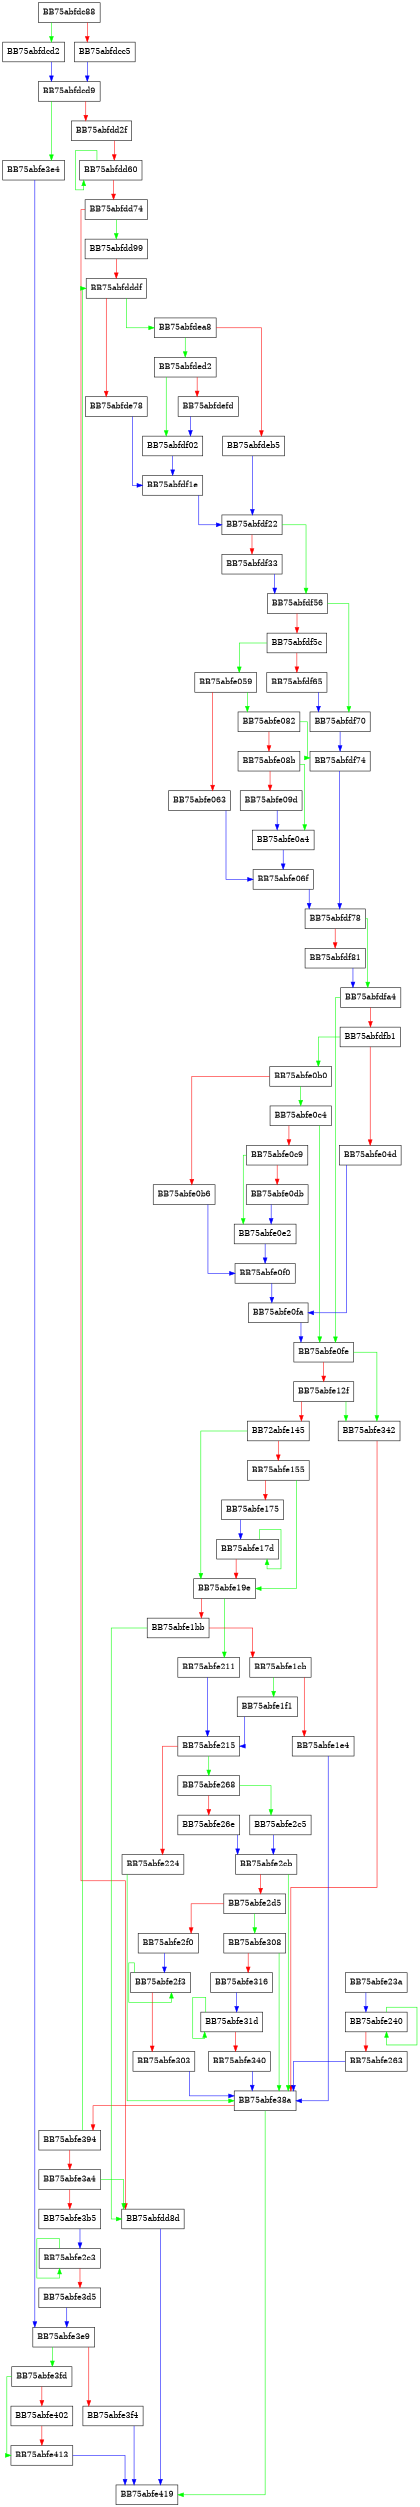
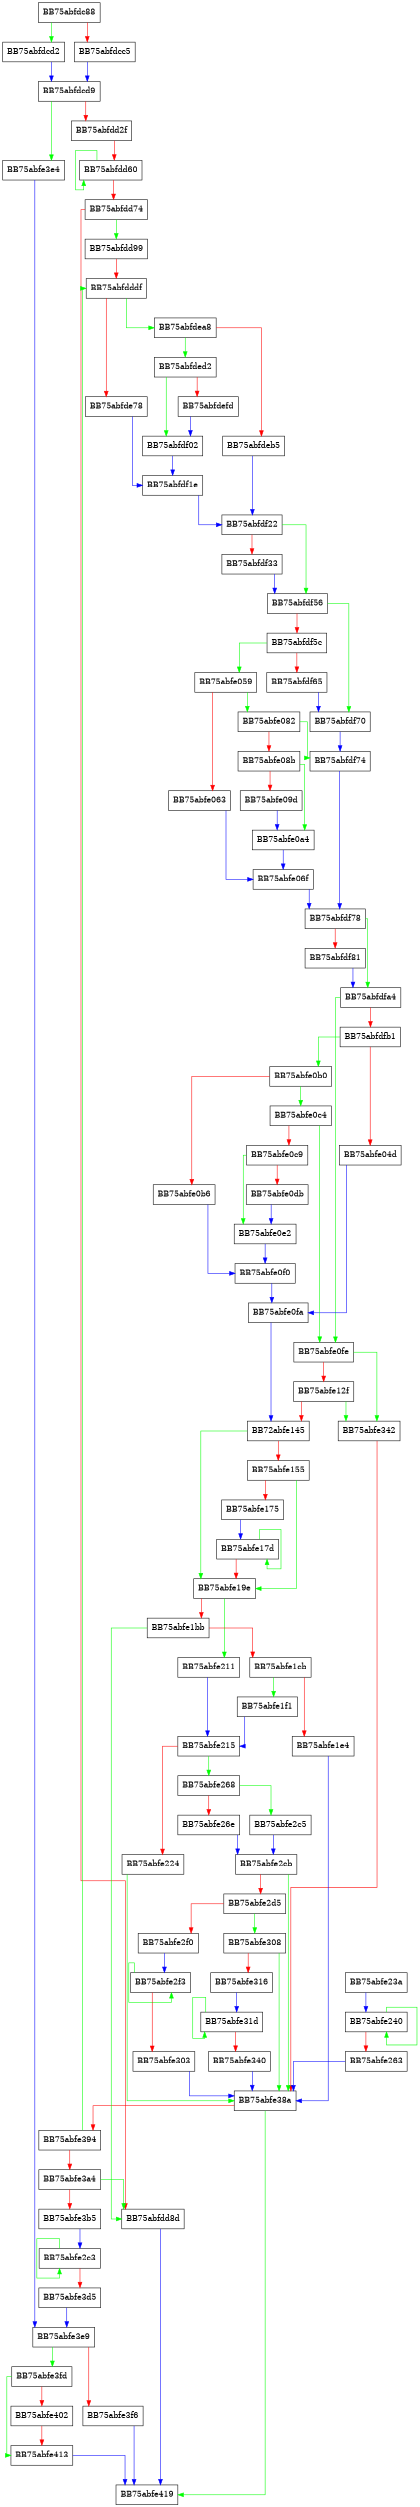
(301, 1330) -> (271, 1369)
(113, 2416) -> (113, 2416)
